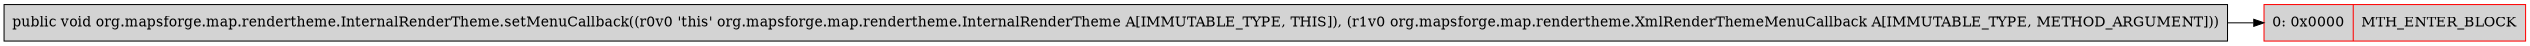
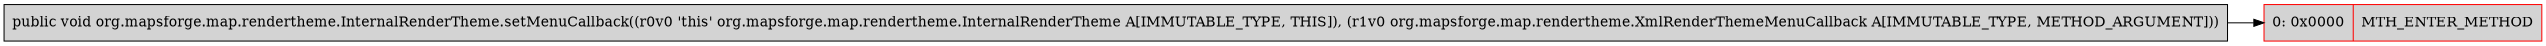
(2439, 22) -> (2448, 22)
